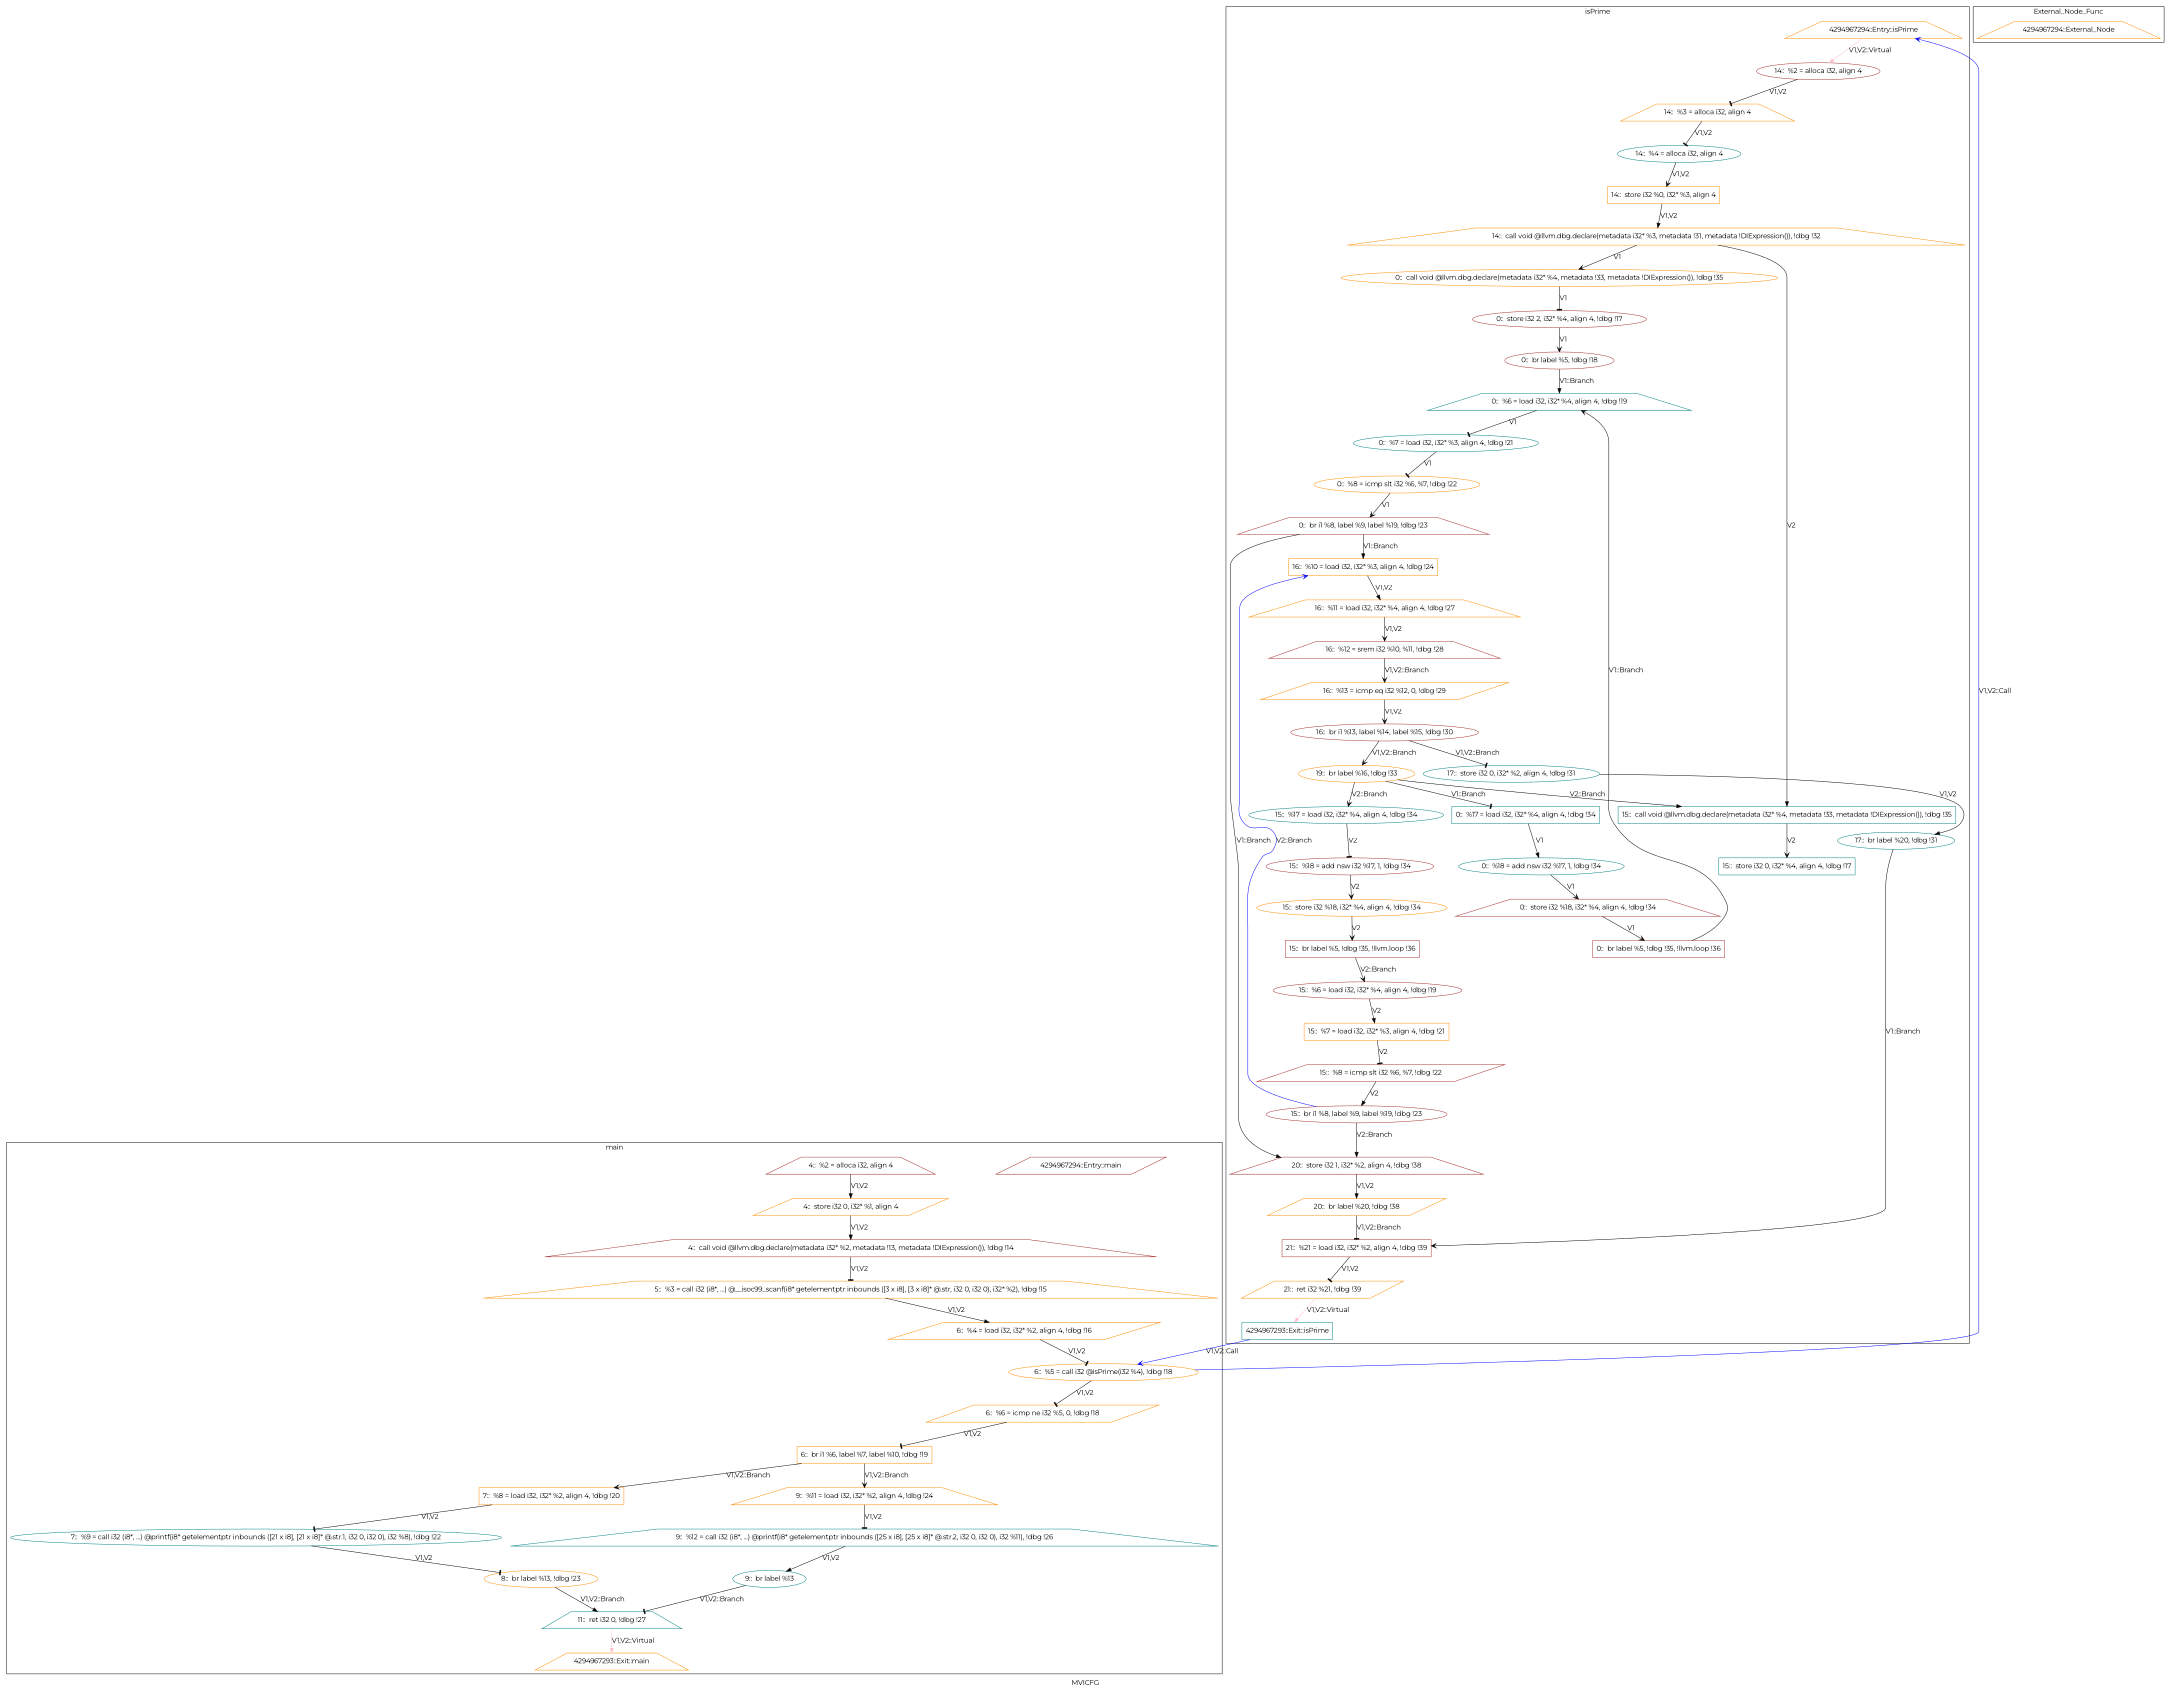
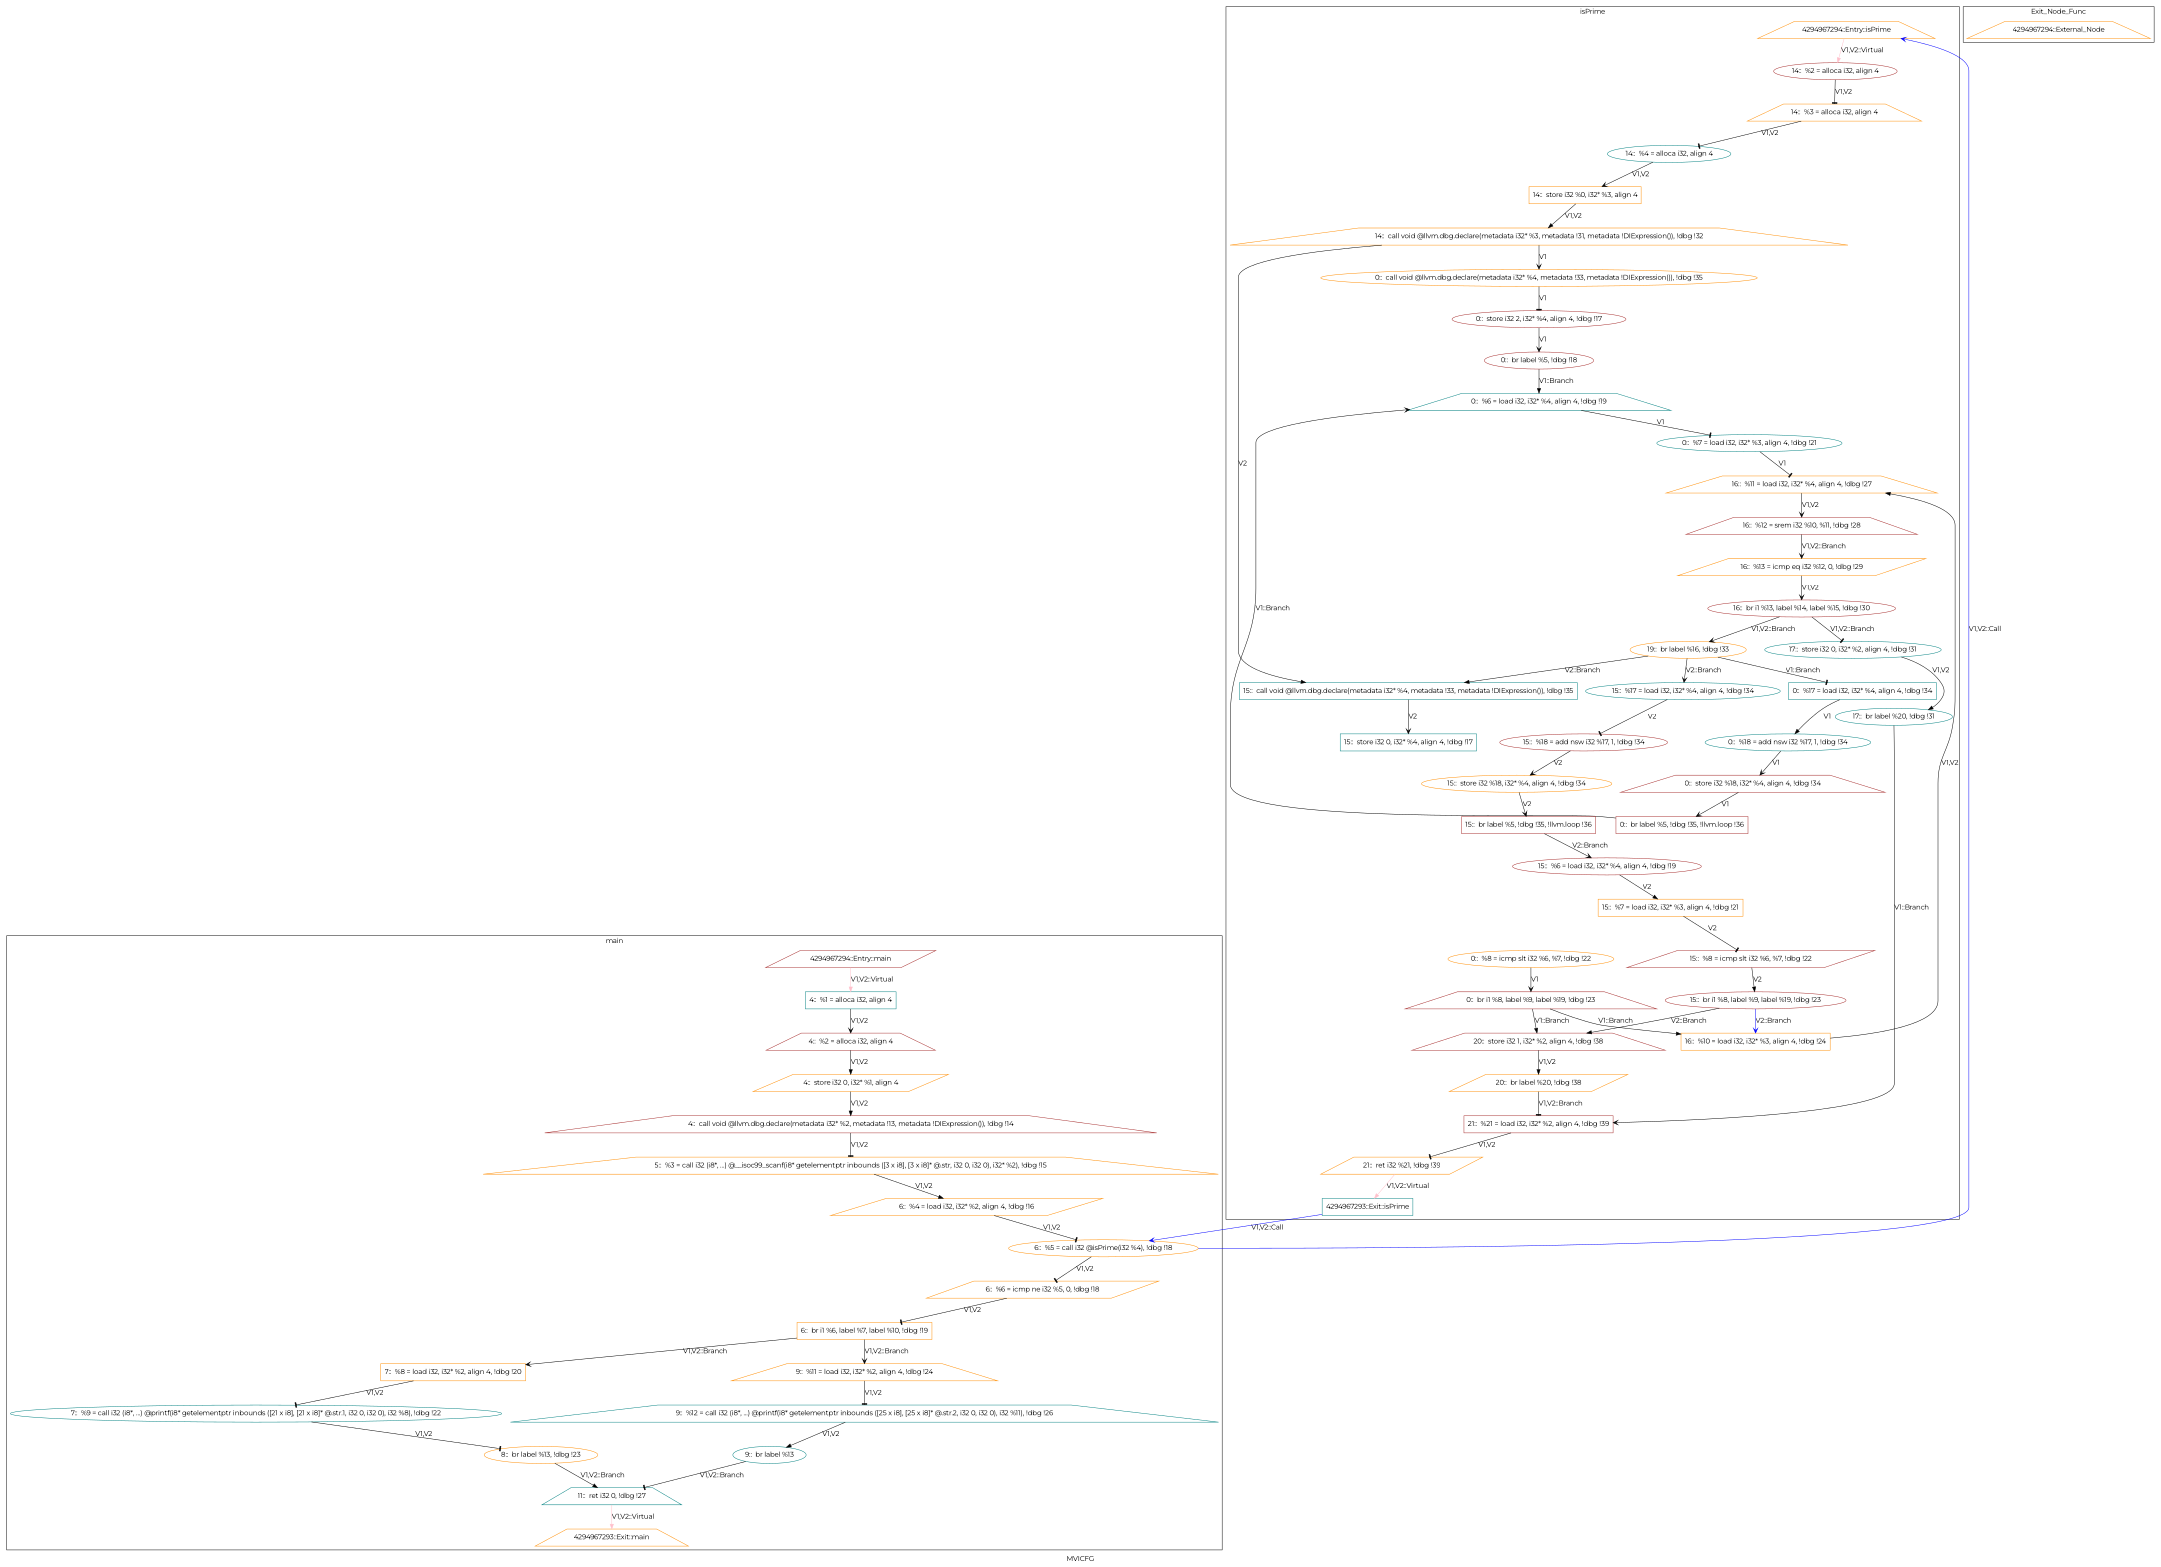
(2069, 12) -> (2059, 12)
(1422, 463) -> (1774, 463)
none -> (851, 1000)
